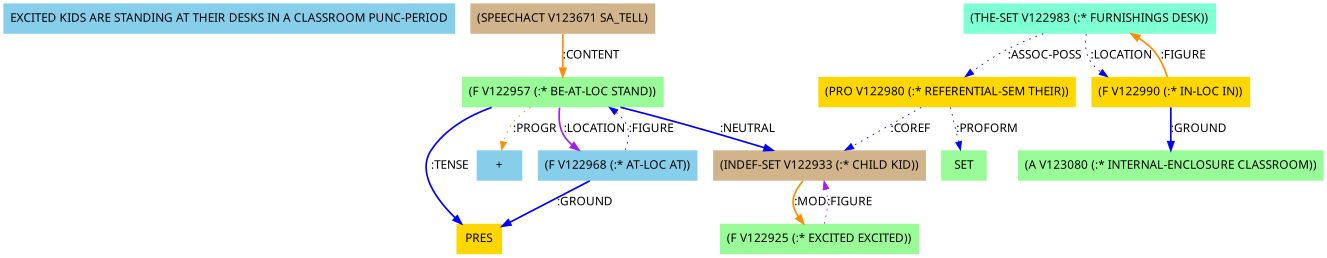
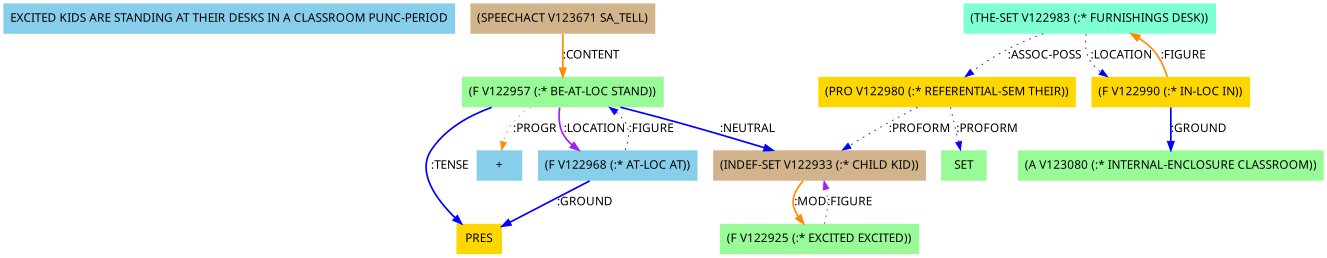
(911, 129) -> (920, 129)
